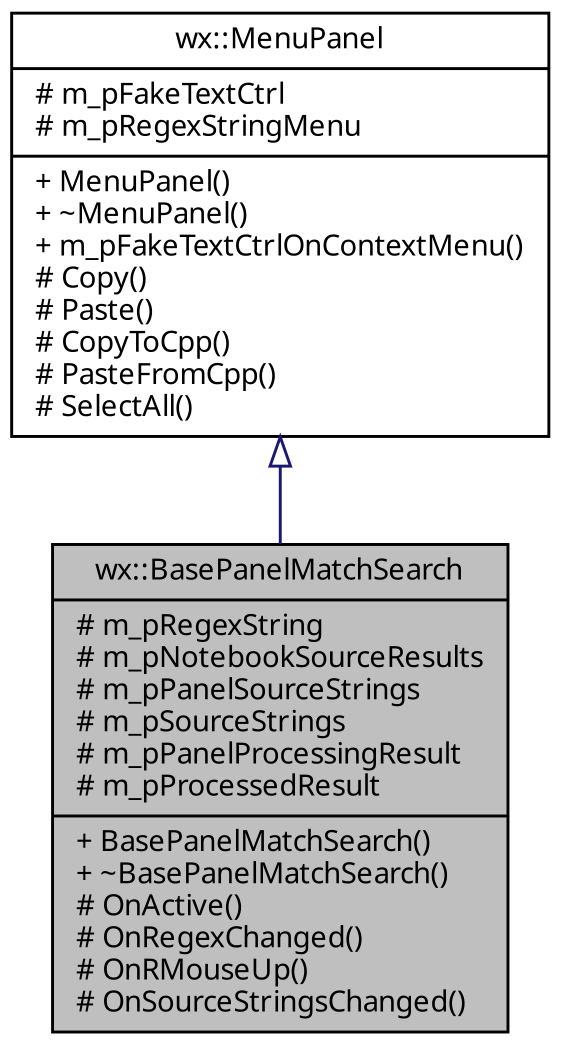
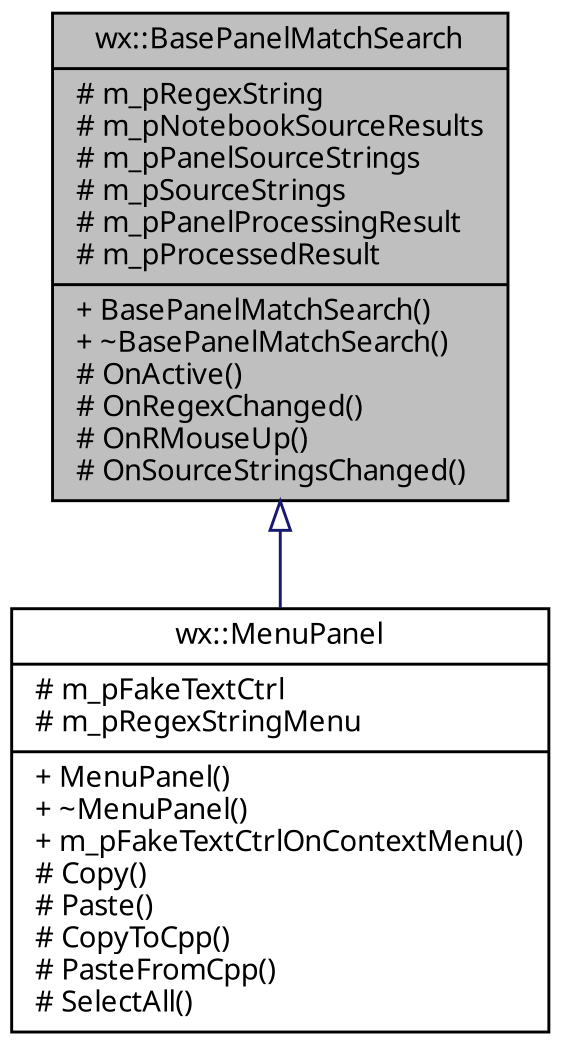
(280, 505) -> (280, 569)
